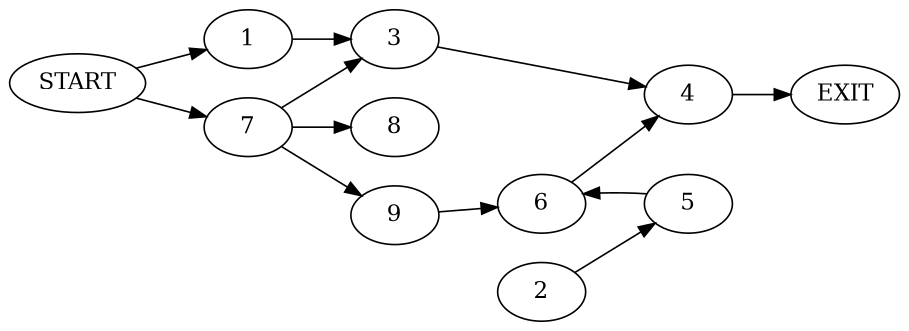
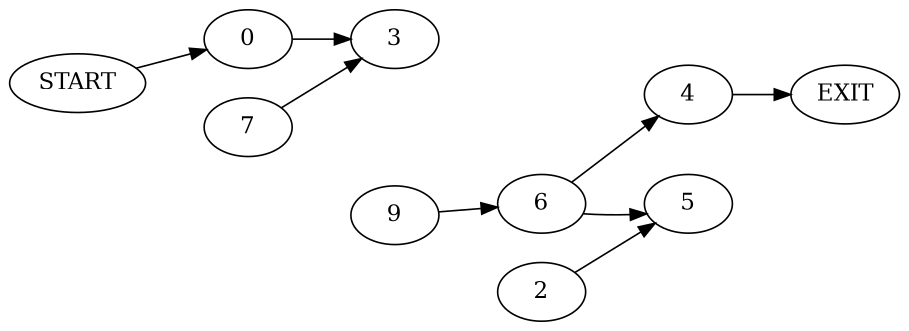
(248, 39) -> (248, 39)
(533, 65) -> none
(163, 105) -> none
(395, 127) -> none
(314, 167) -> none
(623, 193) -> (607, 215)
